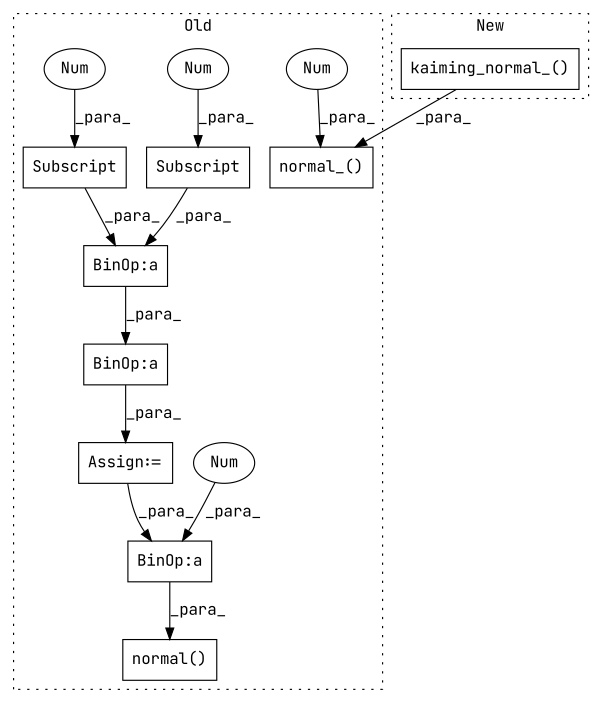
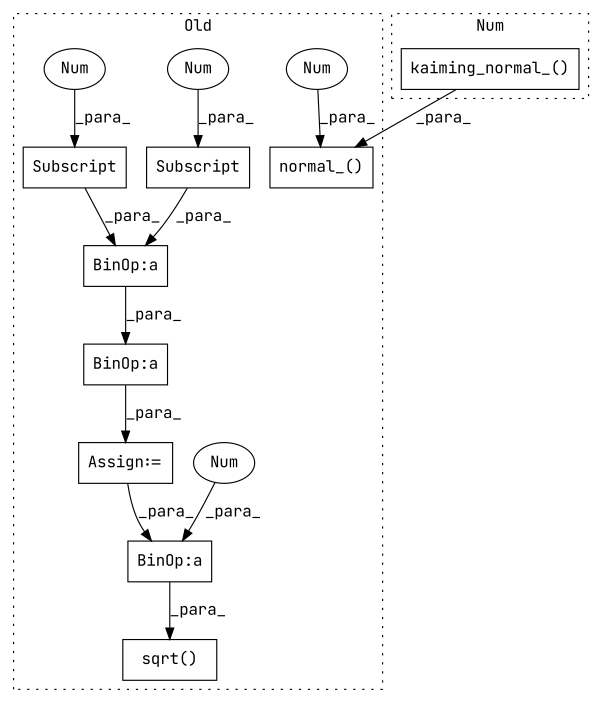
(490, 27) -> (490, 27)
(170, 660) -> (170, 660)
